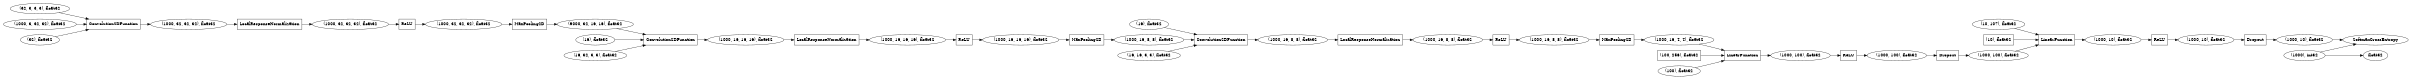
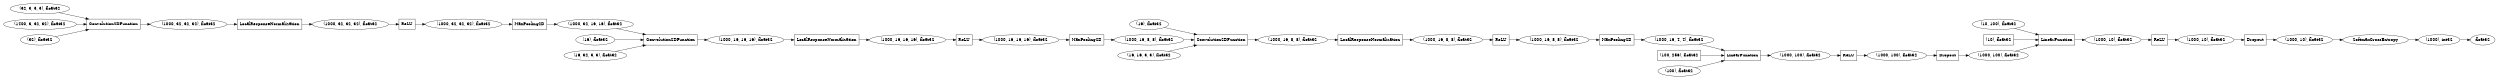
(40, 24) -> (40, 24)
(595, 24) -> (595, 24)
(1999, 24) -> (1999, 24)
(2337, 48) -> (2412, 40)
